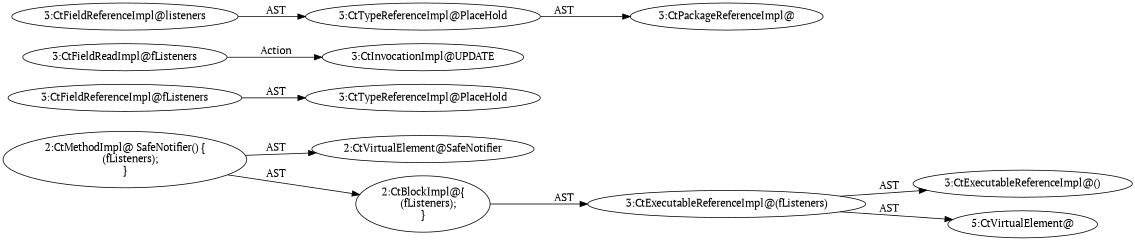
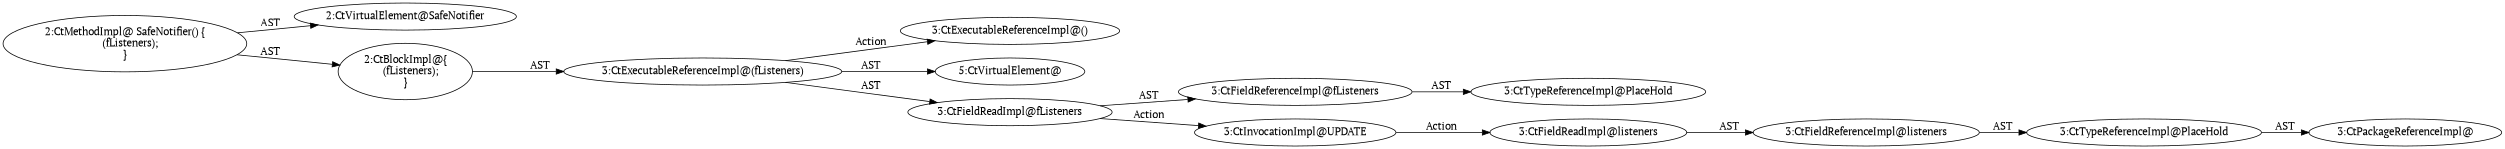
none -> (858, 92)
none -> (1144, 103)
none -> (1588, 132)
(889, 186) -> (871, 43)
